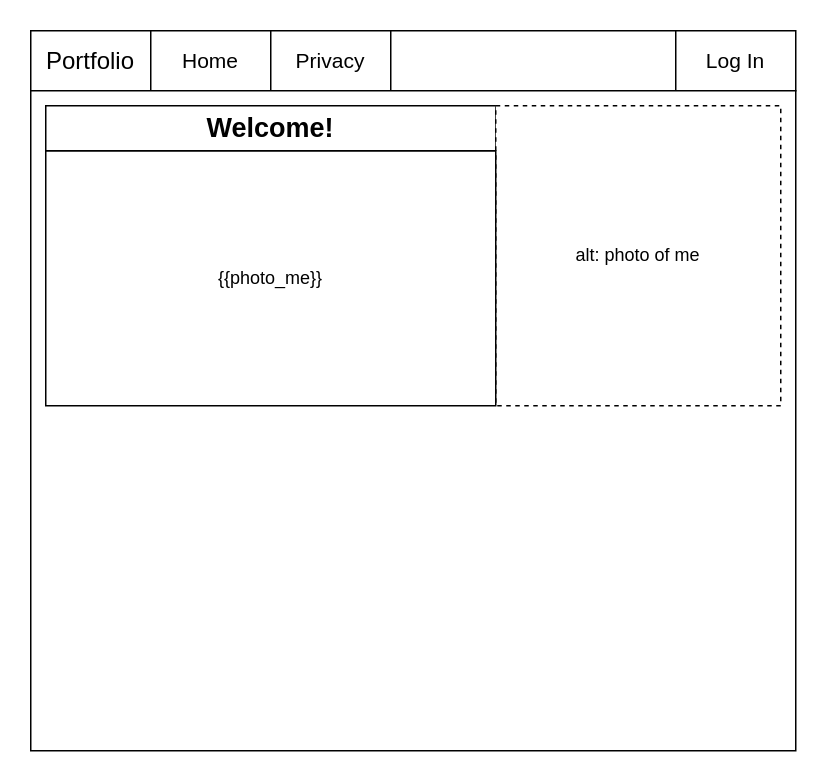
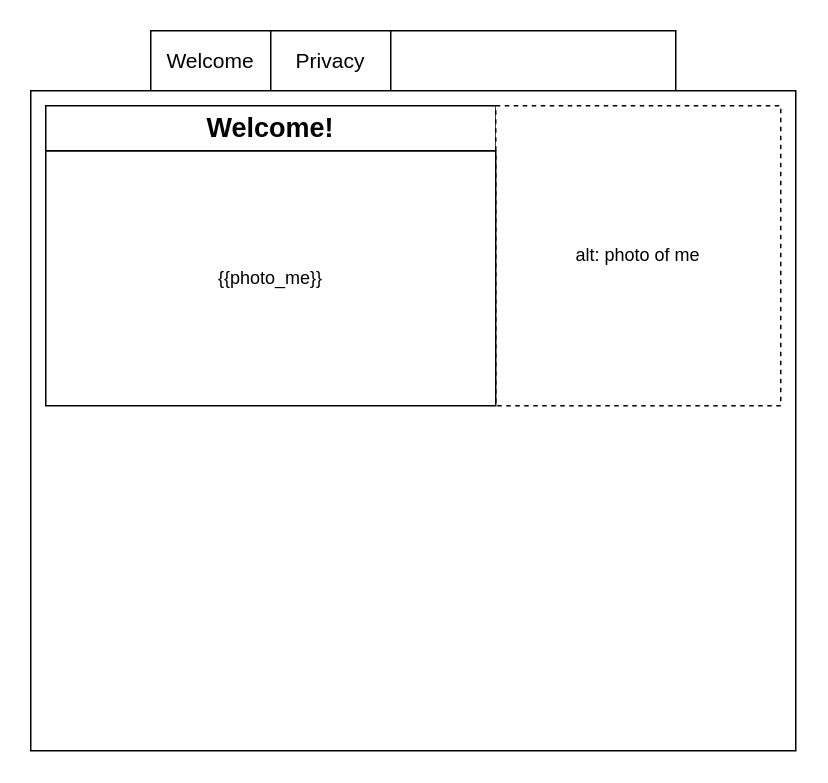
(91, 61) -> none
(211, 61) -> (211, 61)
(736, 61) -> none
